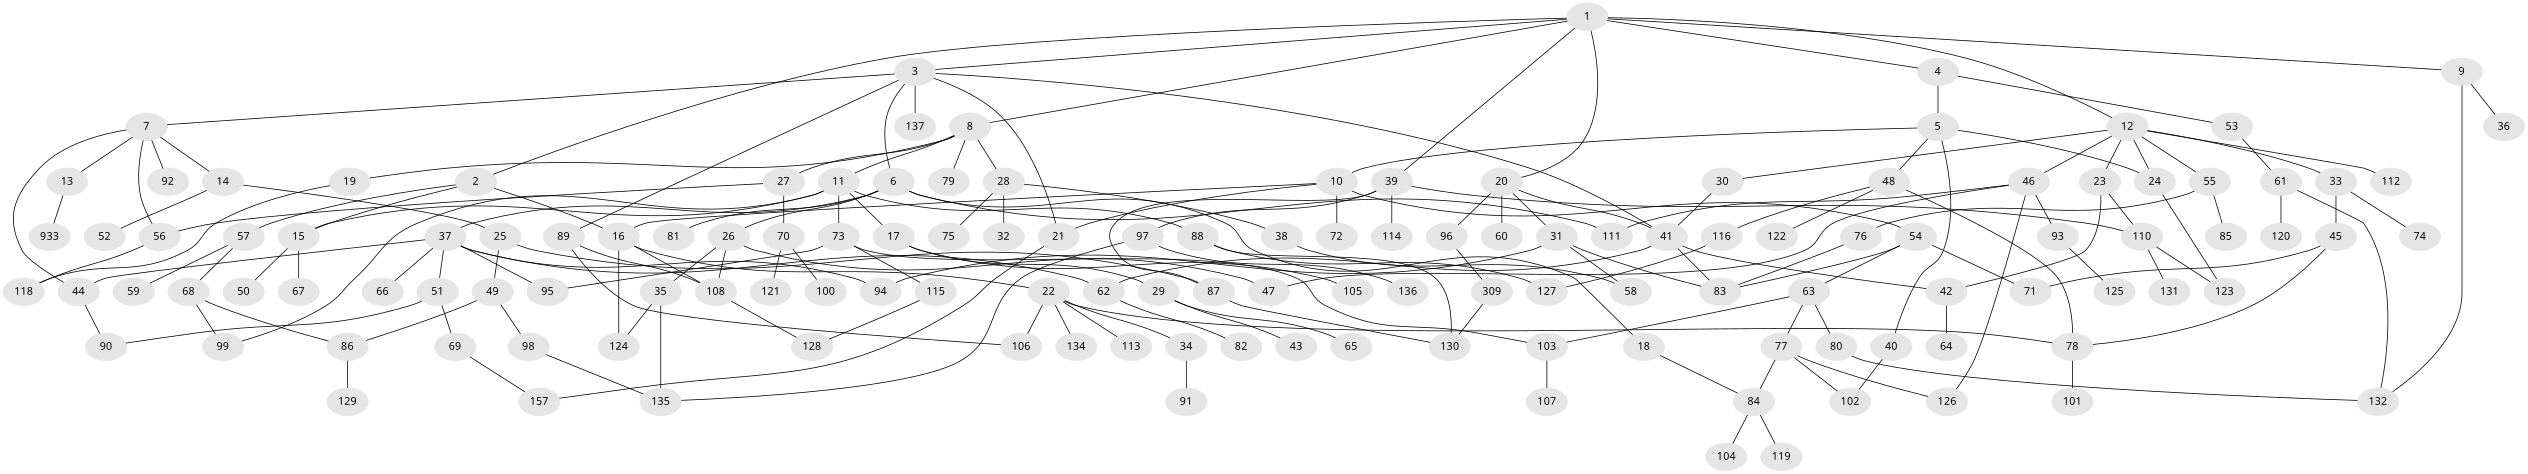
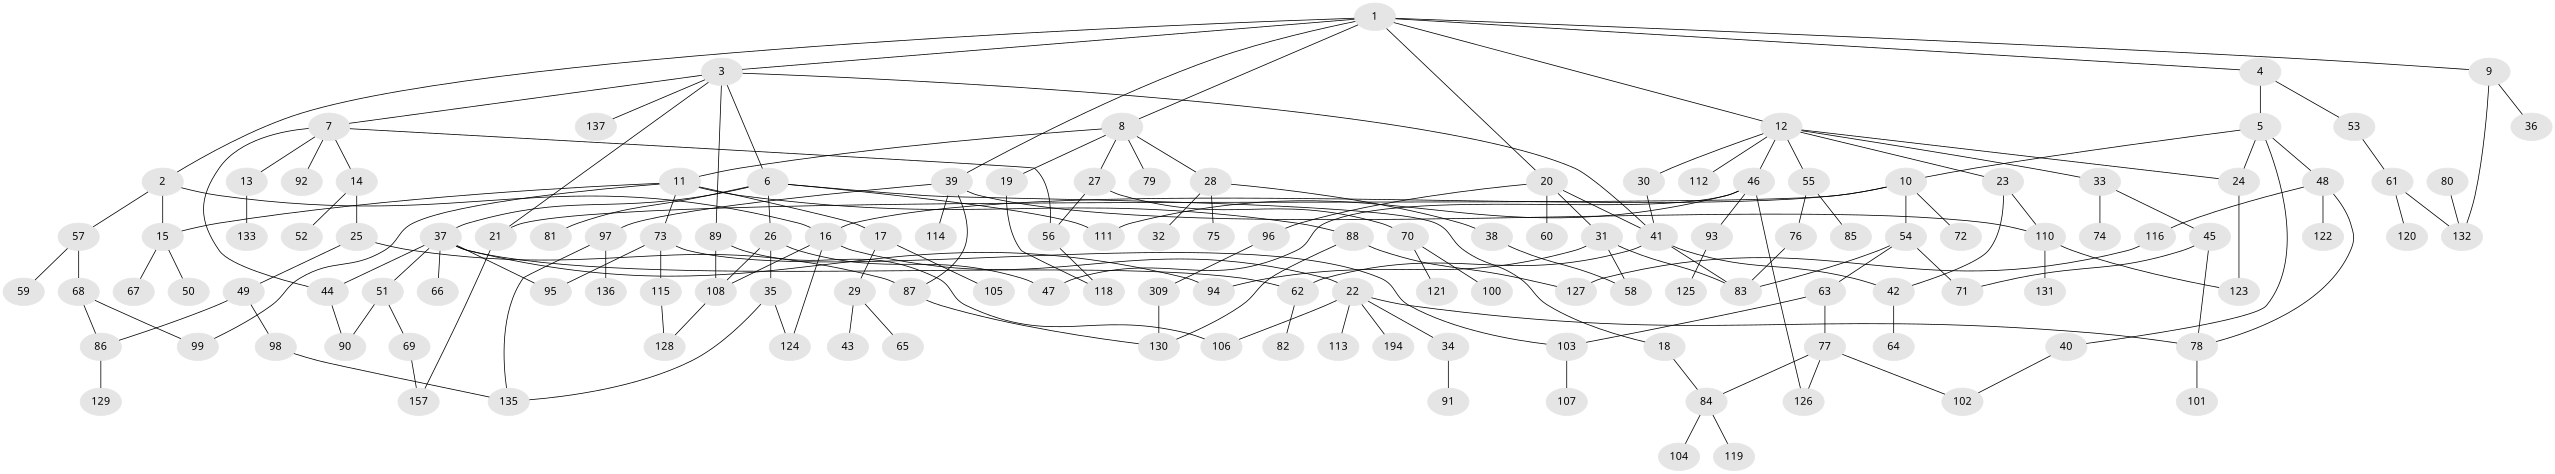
(50, 237) -> (247, 237)
(1823, 319) -> none
(1076, 347) -> (1393, 347)
